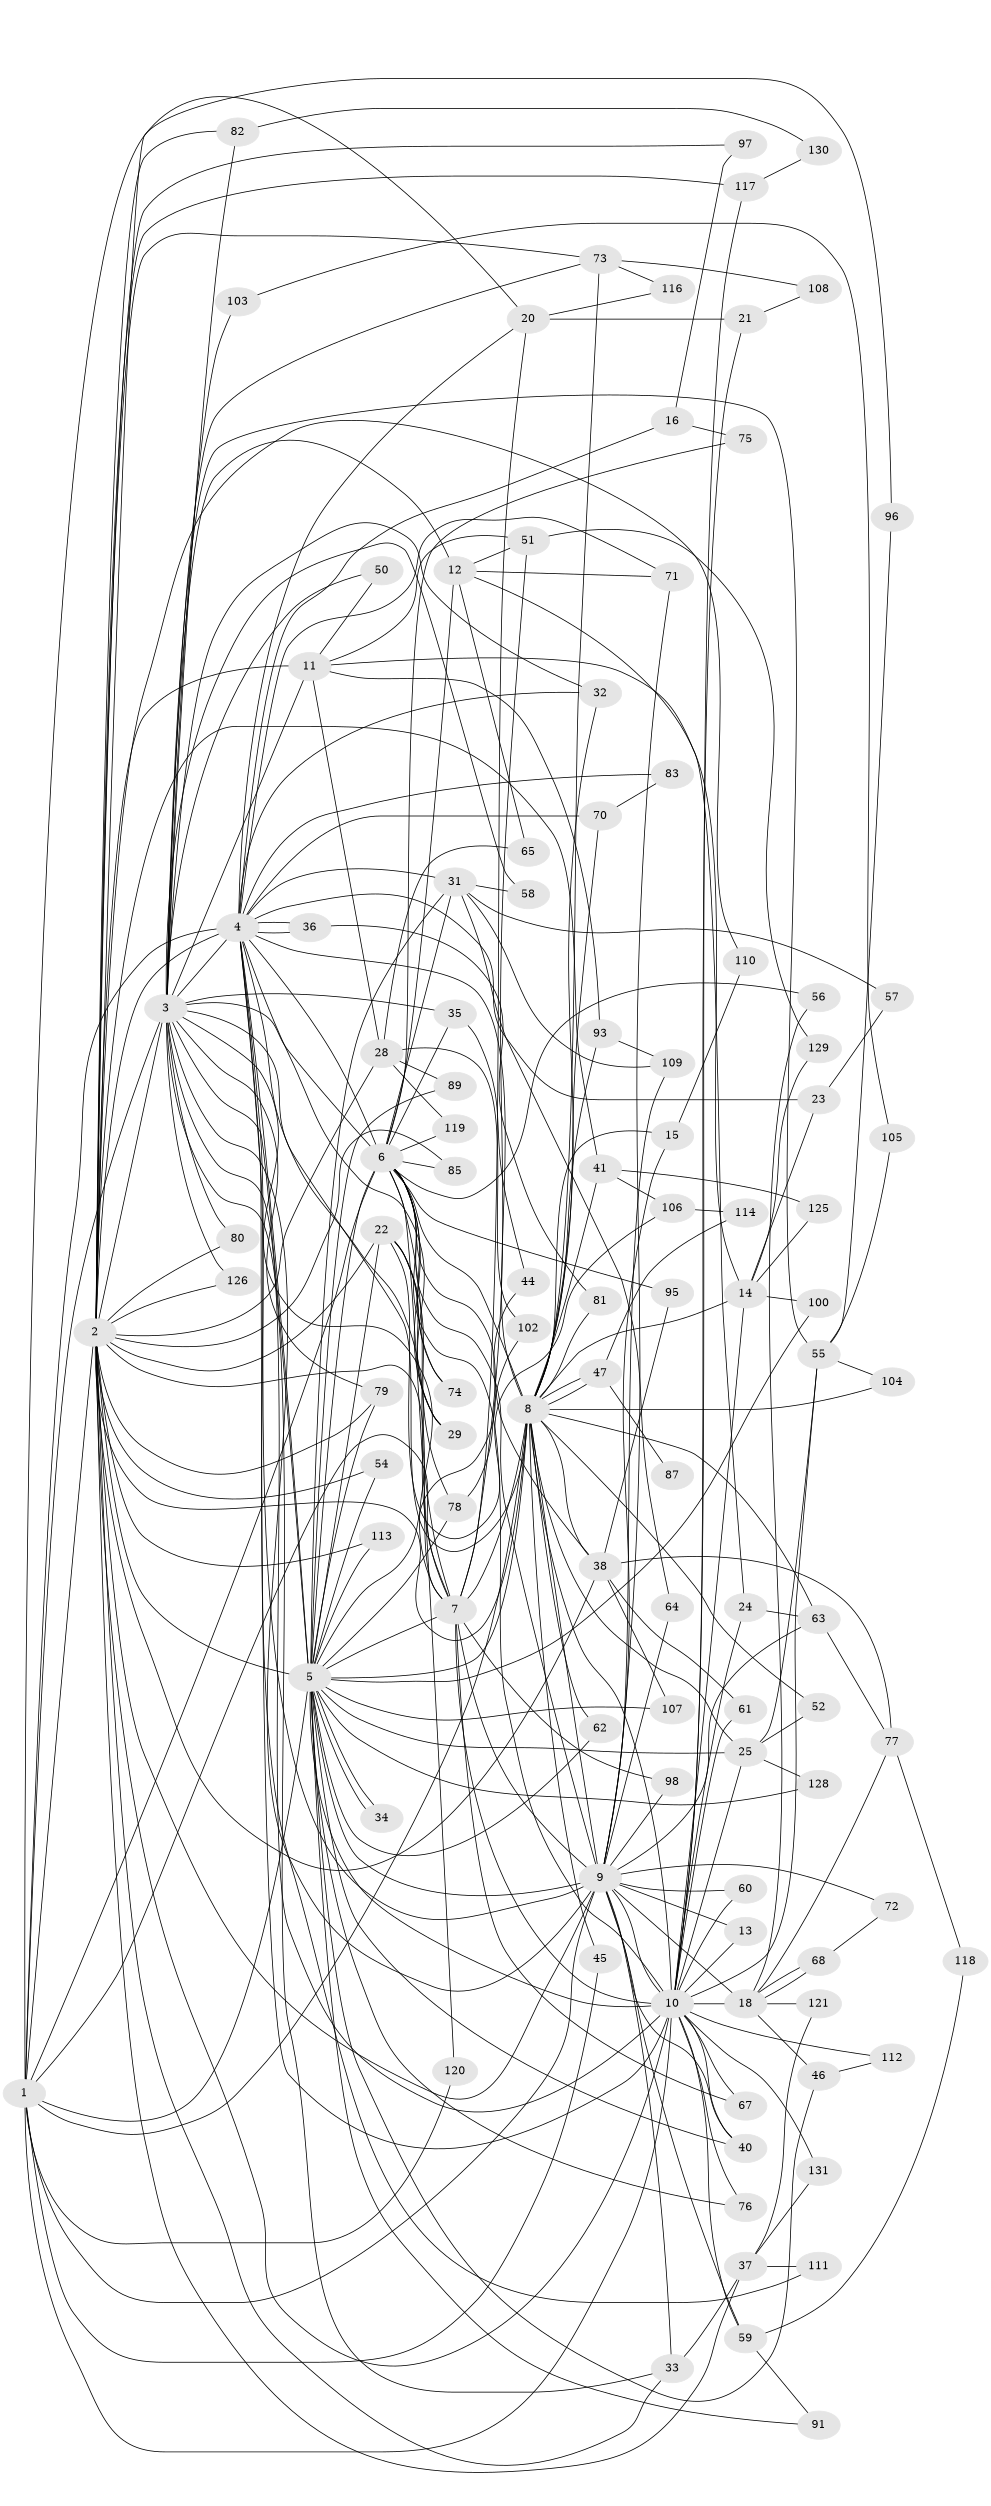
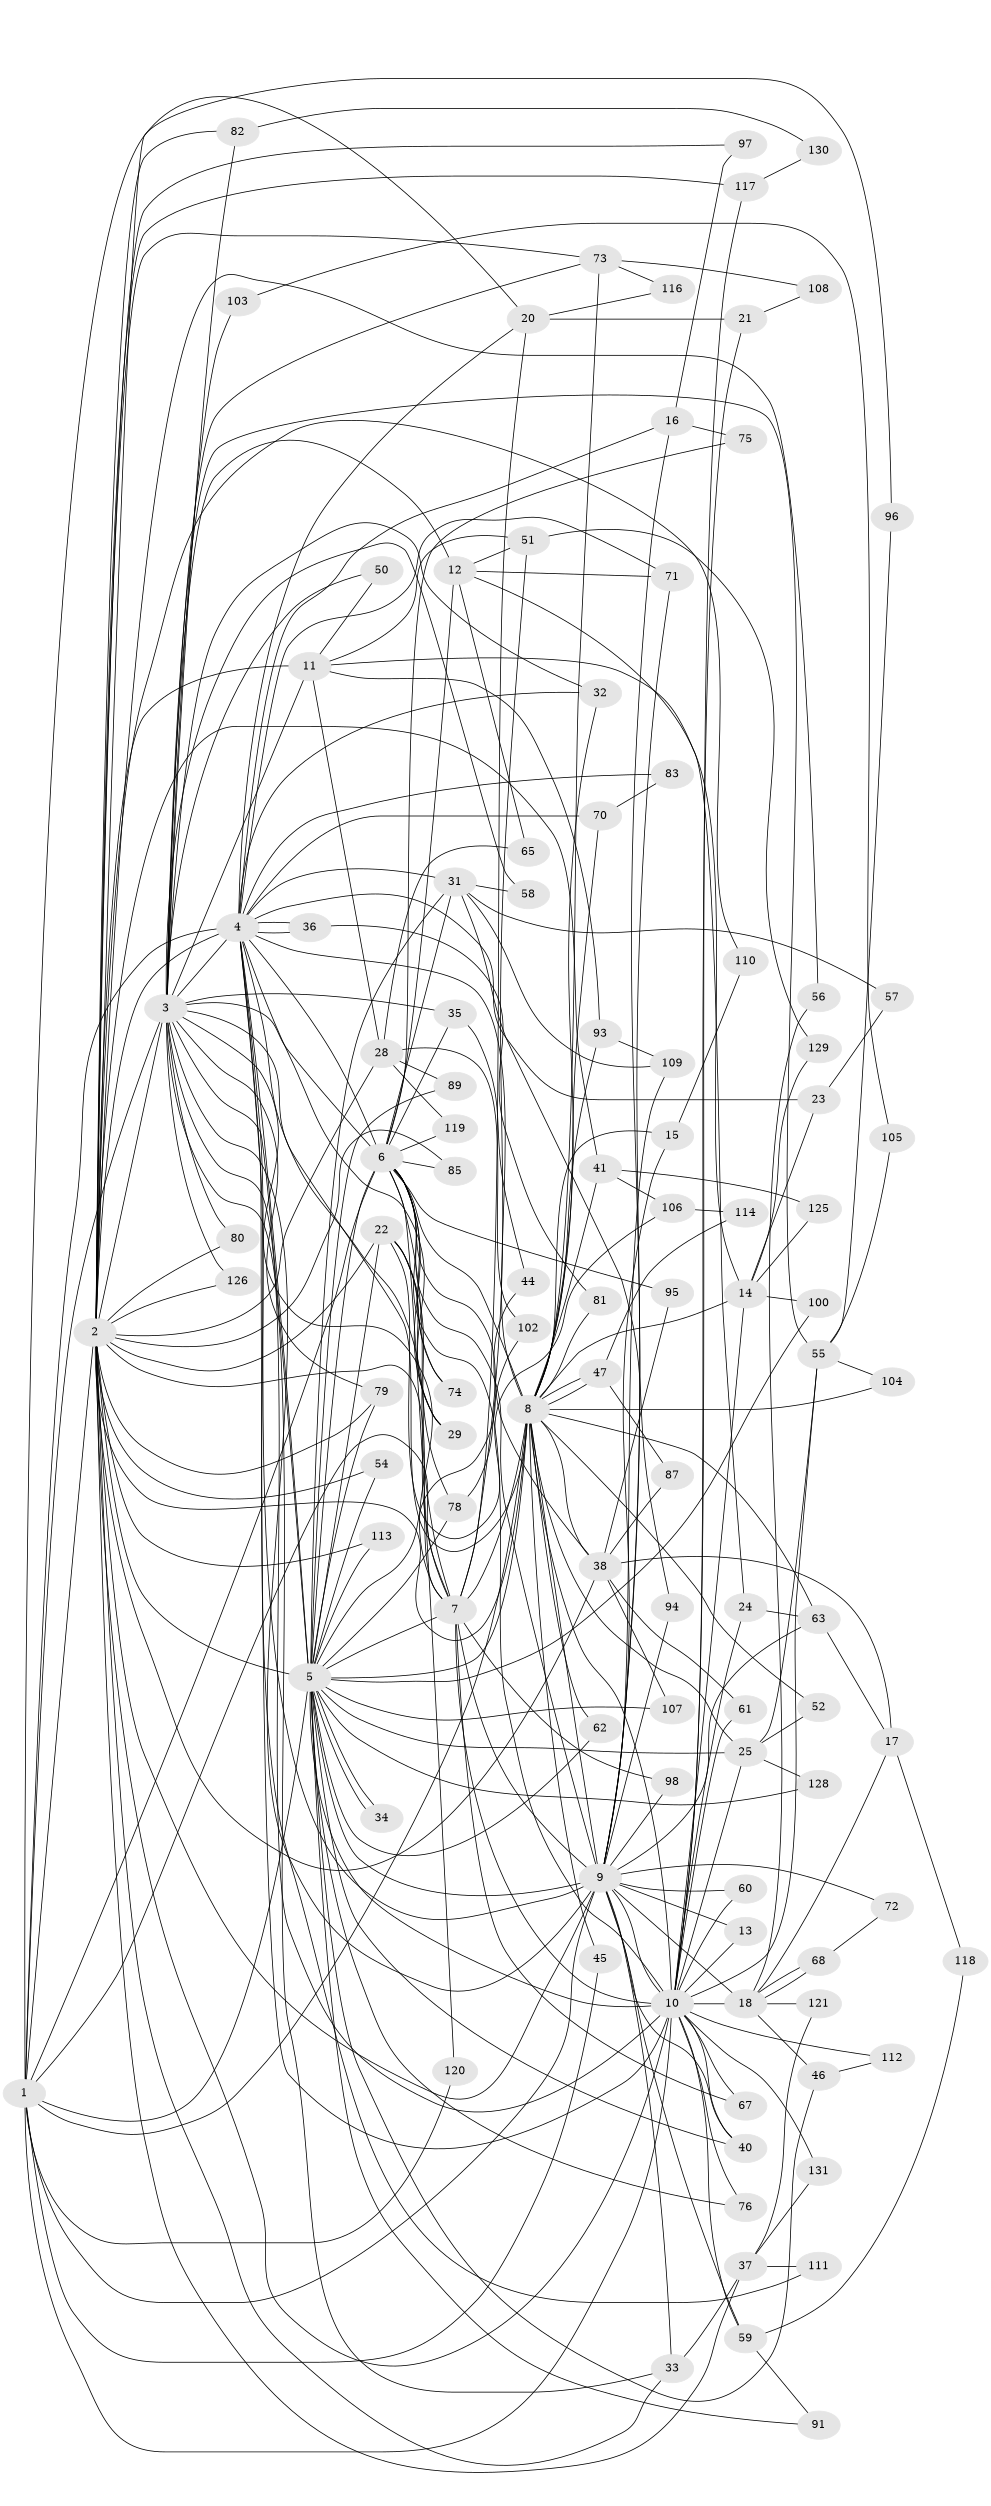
none -> (632, 1006)
(551, 1041) -> (273, 283)
none -> (642, 1510)
(672, 1608) -> (672, 1608)
(892, 1742) -> (892, 1742)
